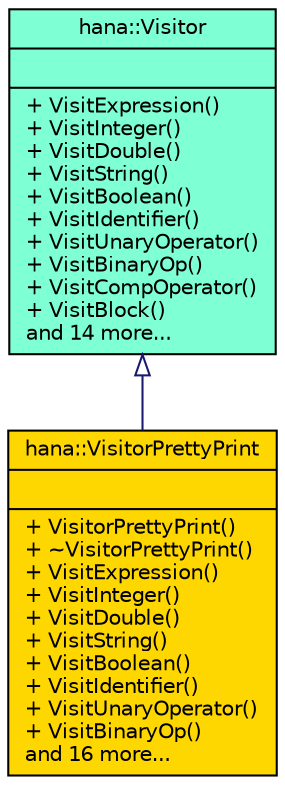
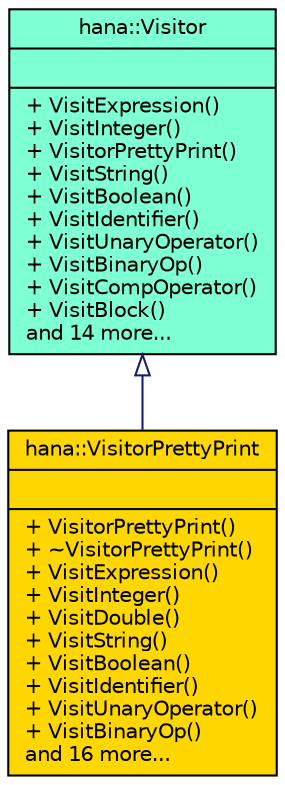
(104, 152) -> (132, 152)
